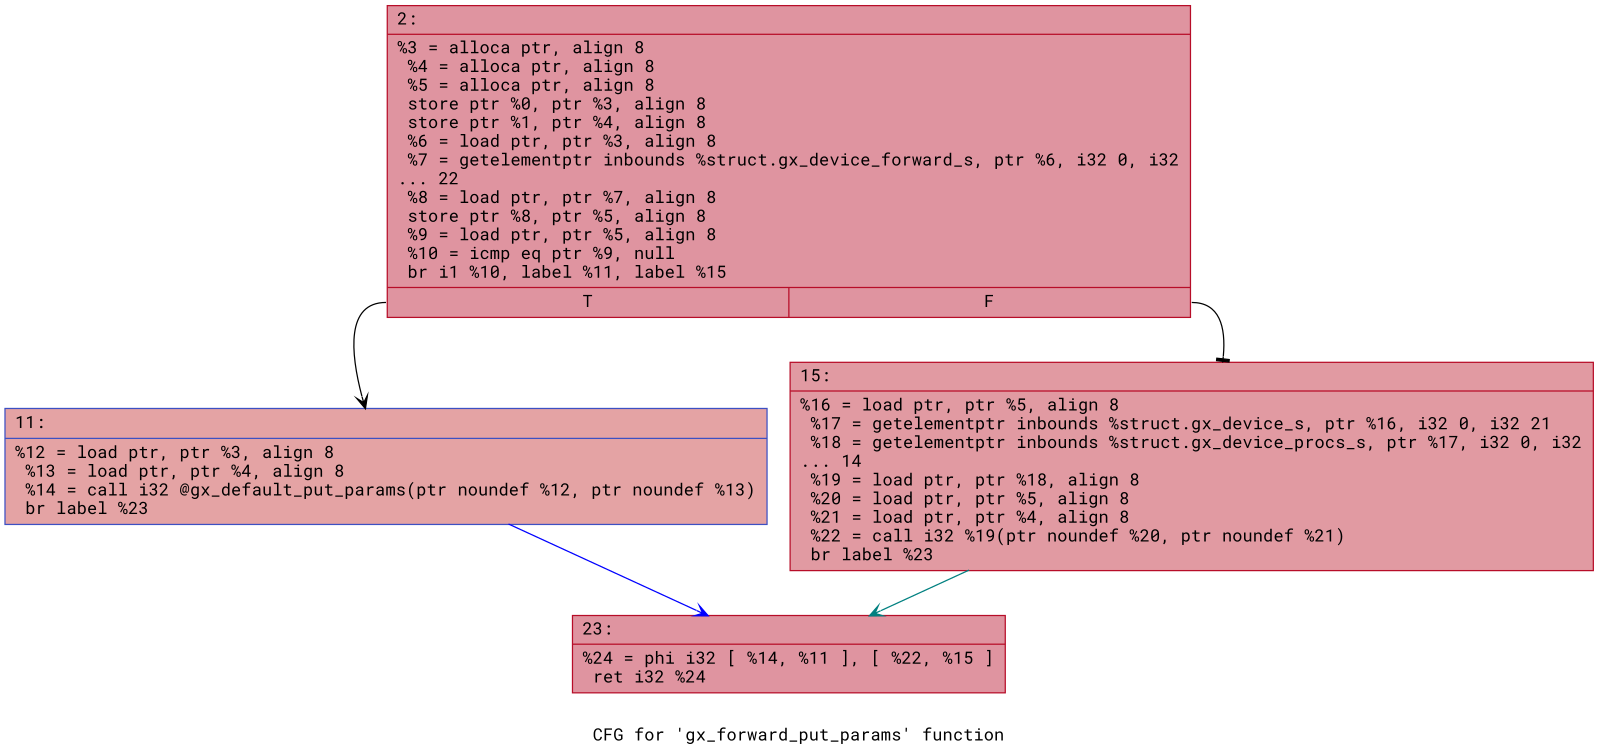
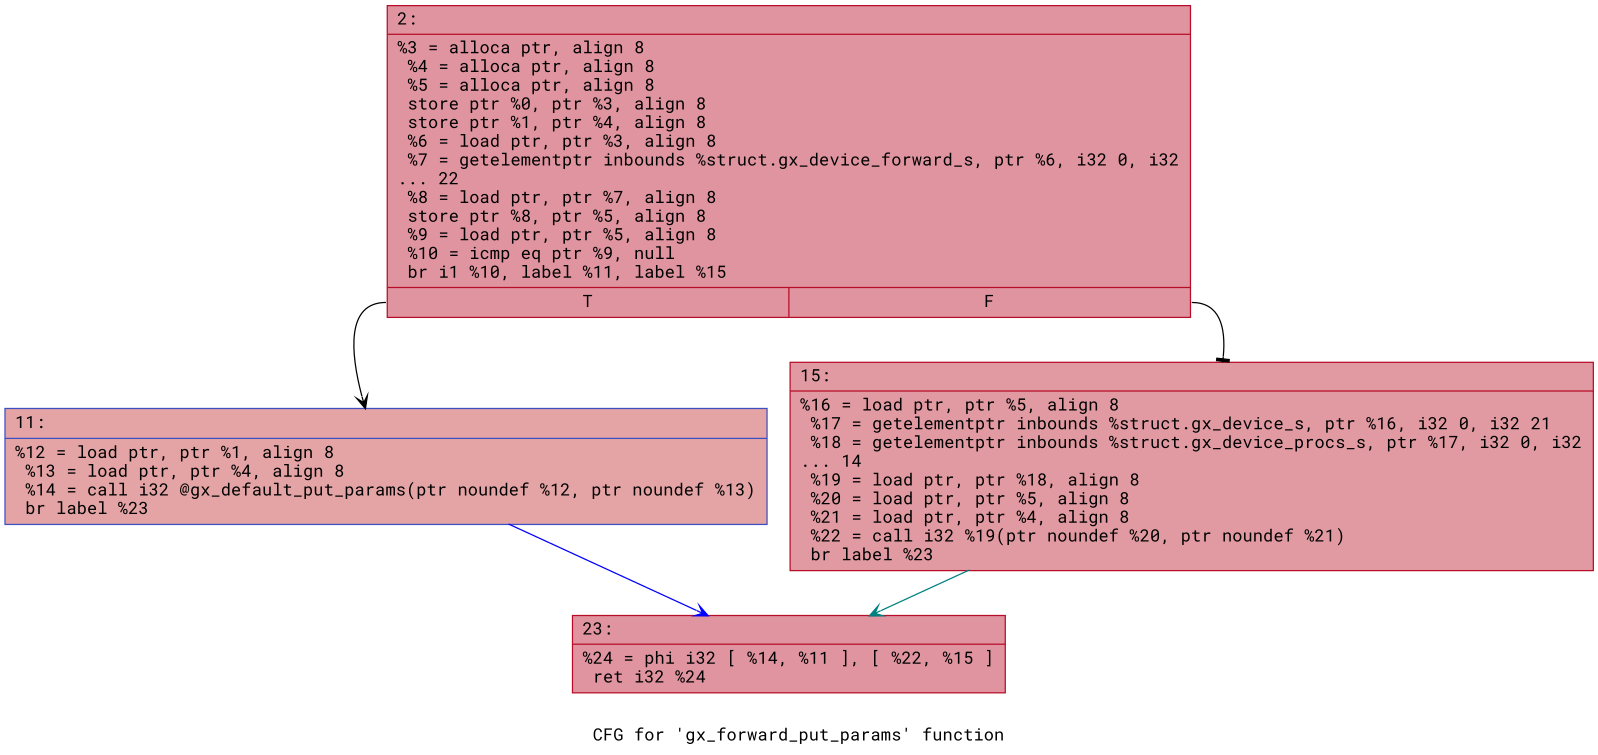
(175, 453) -> (175, 453)
